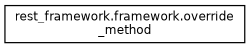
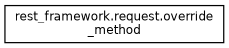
(125, 24) -> (114, 24)
